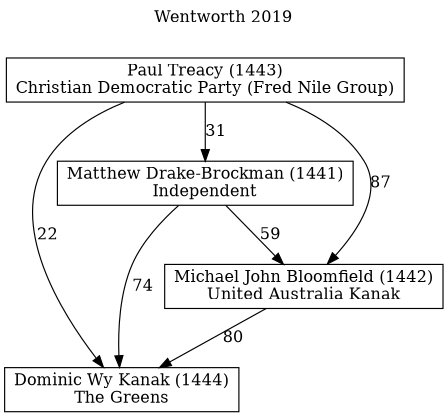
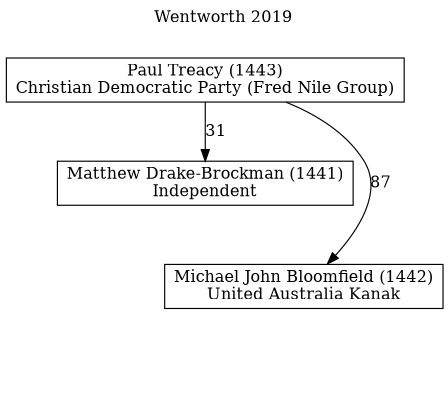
(250, 231) -> none
(122, 390) -> none
